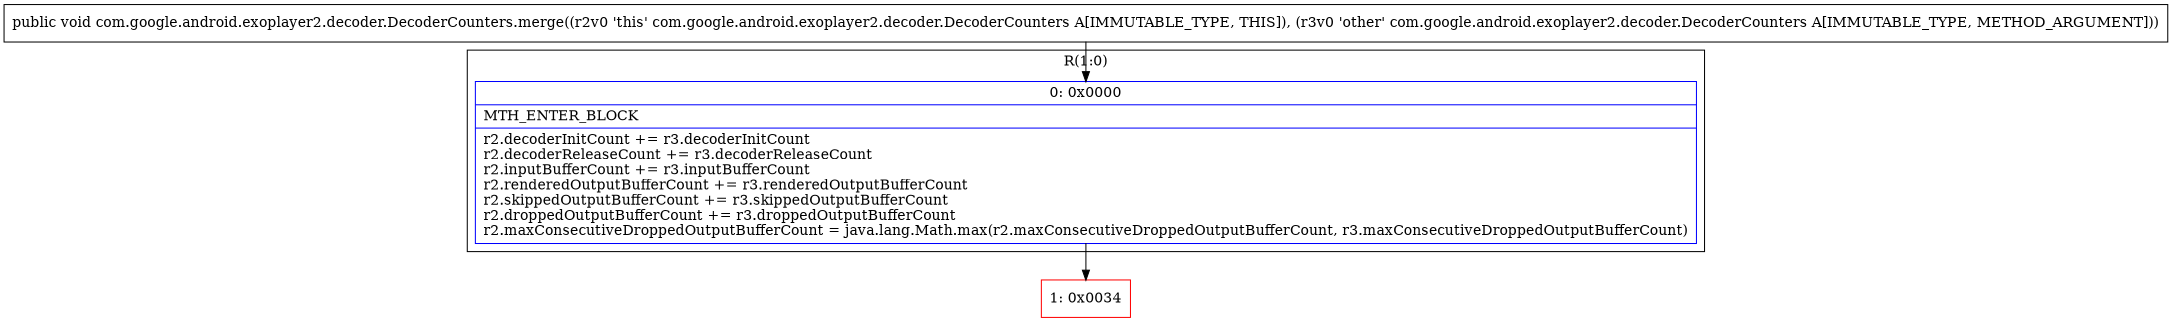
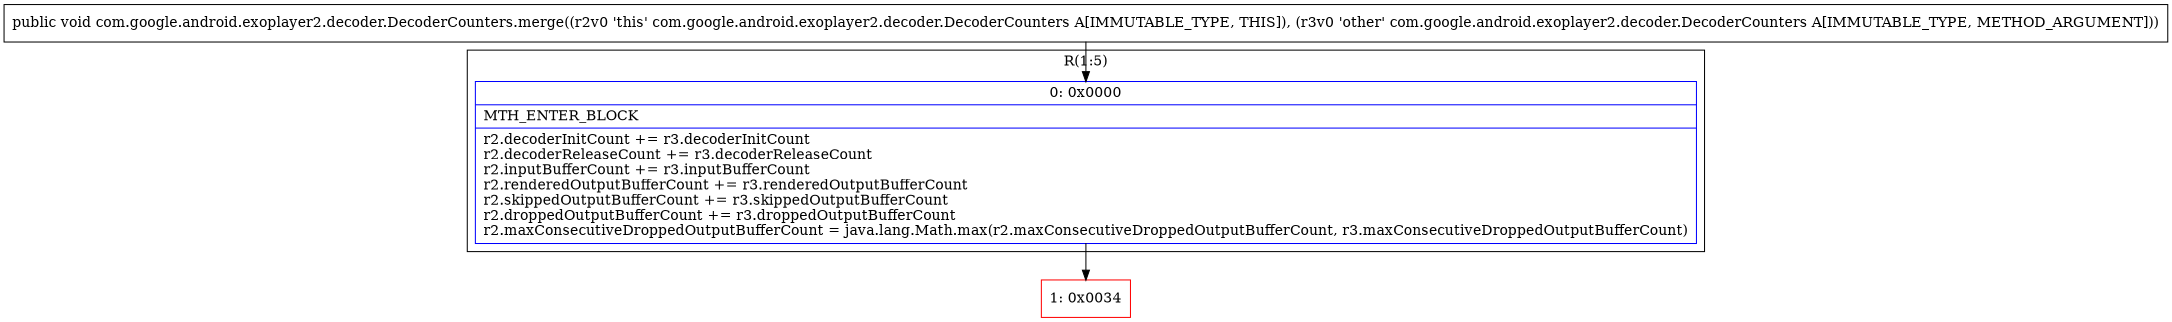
(1086, 62) -> (1086, 62)
